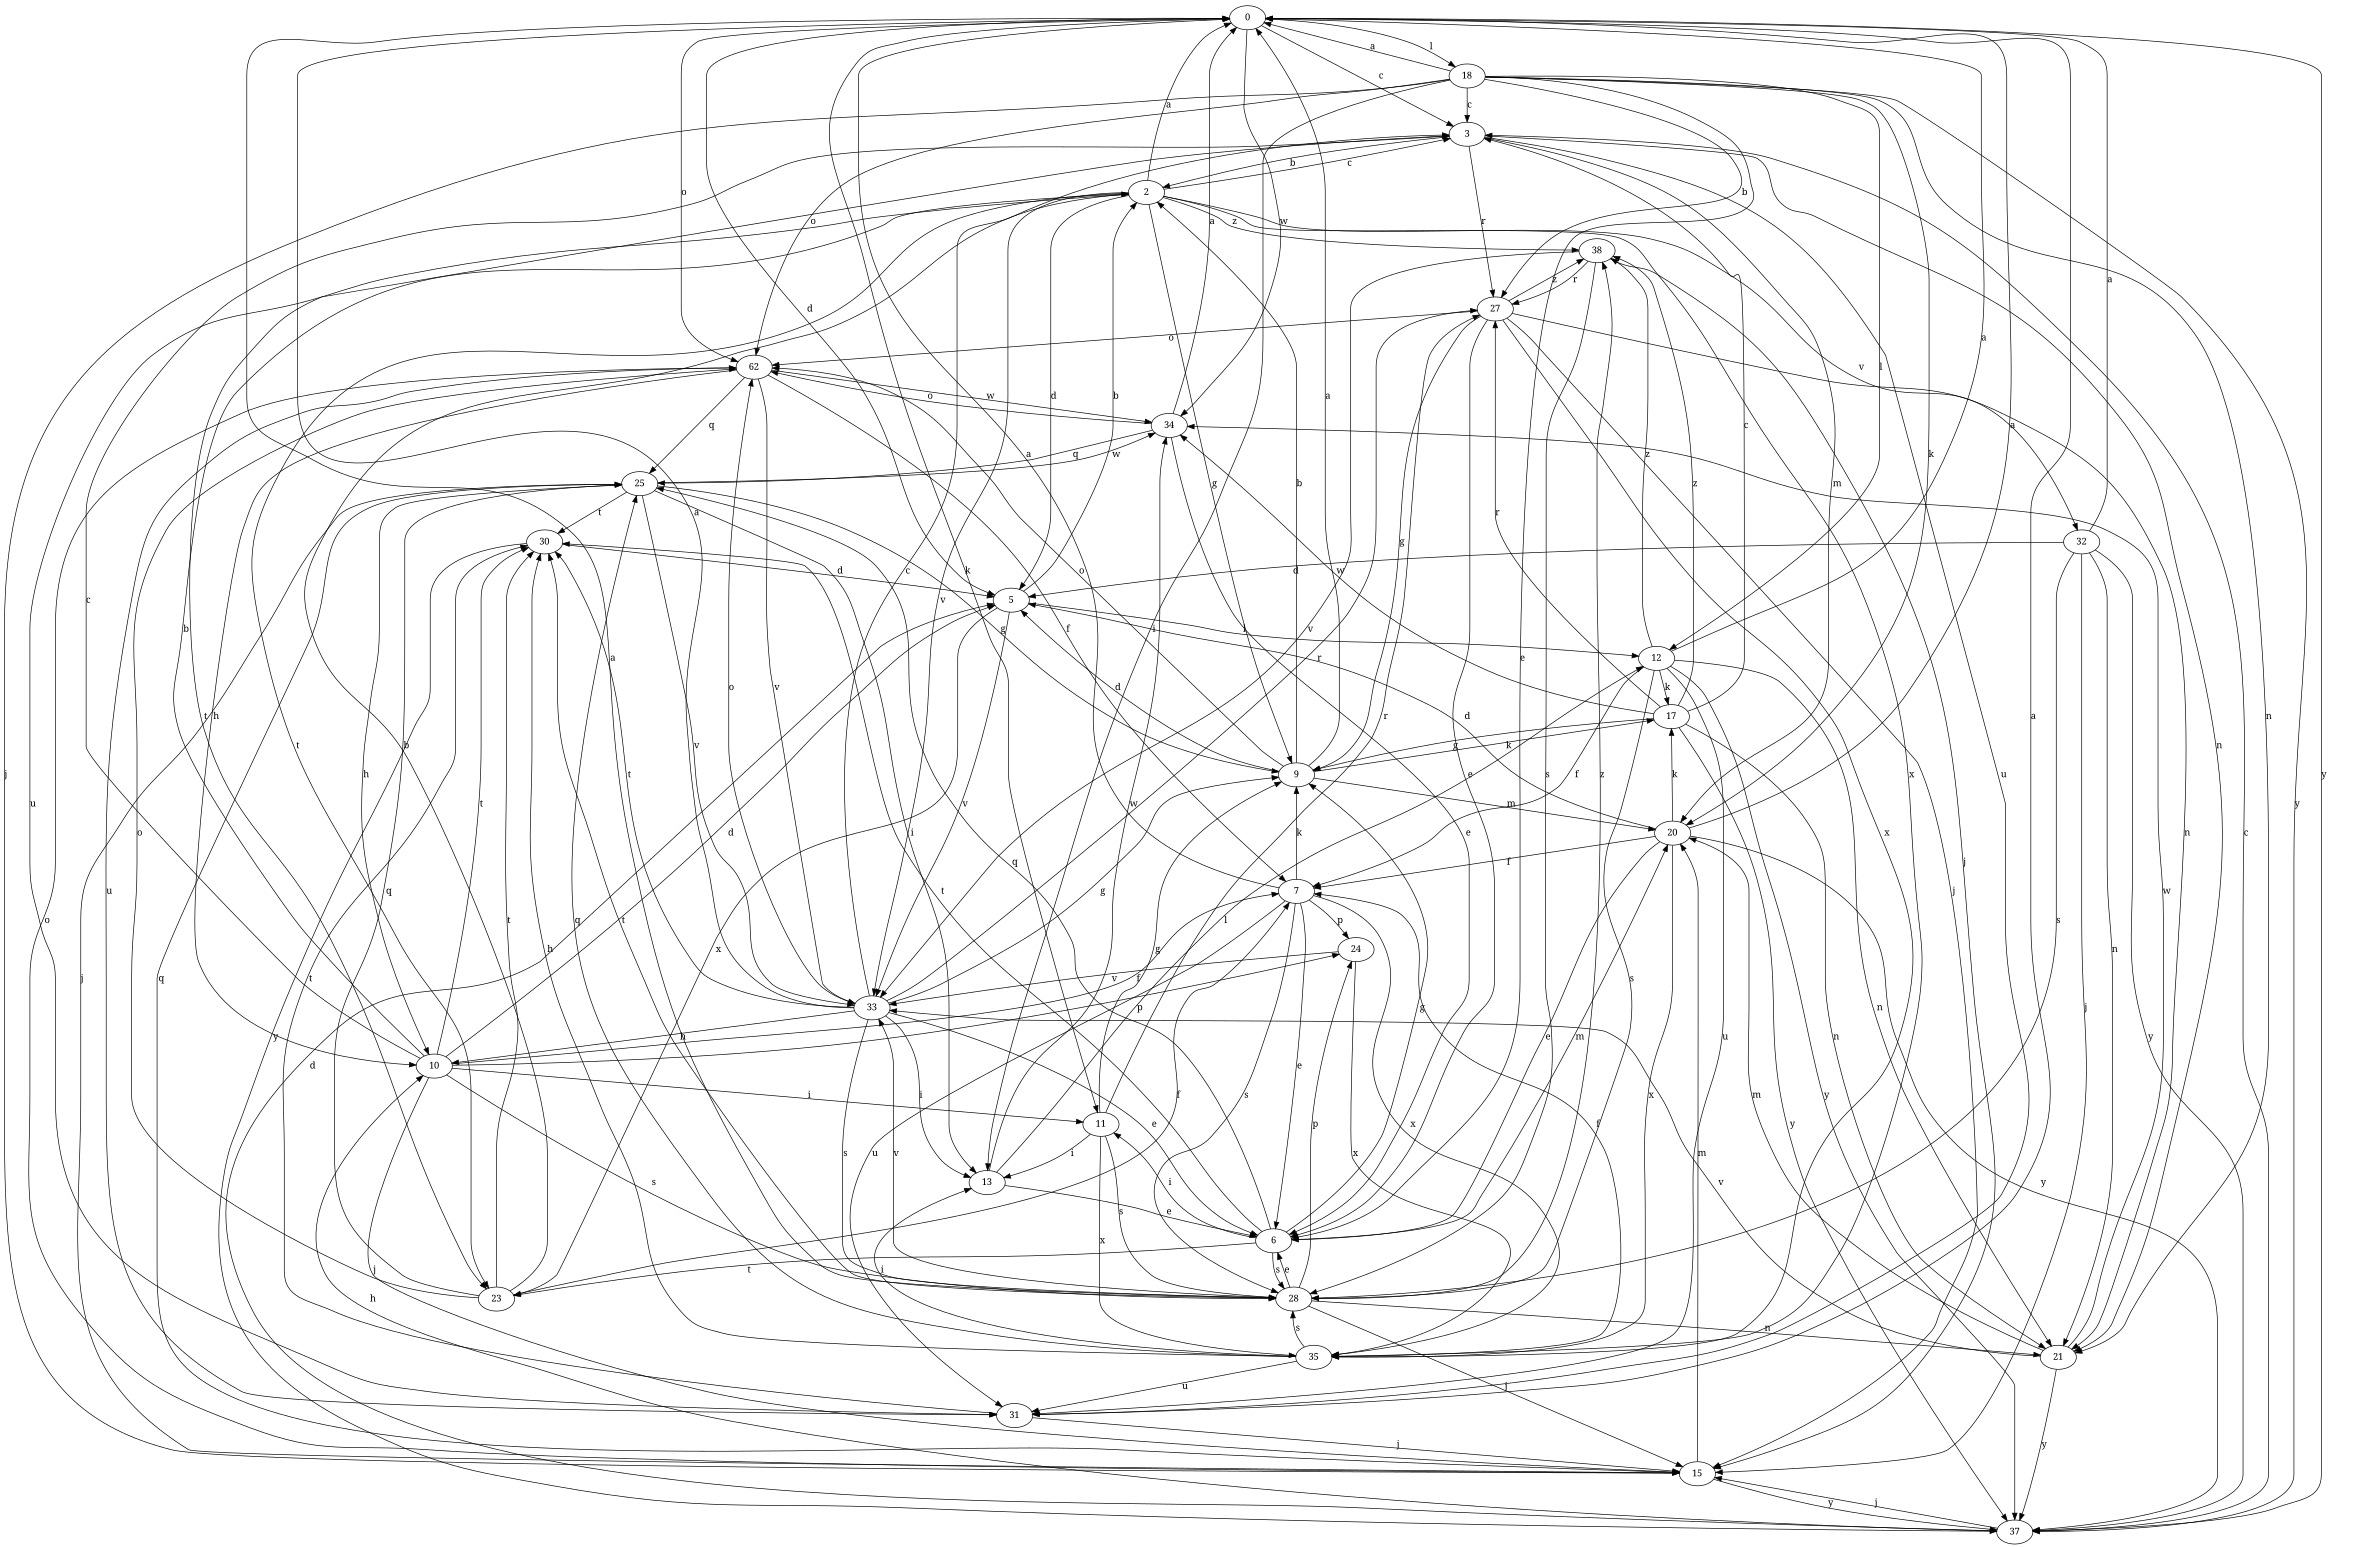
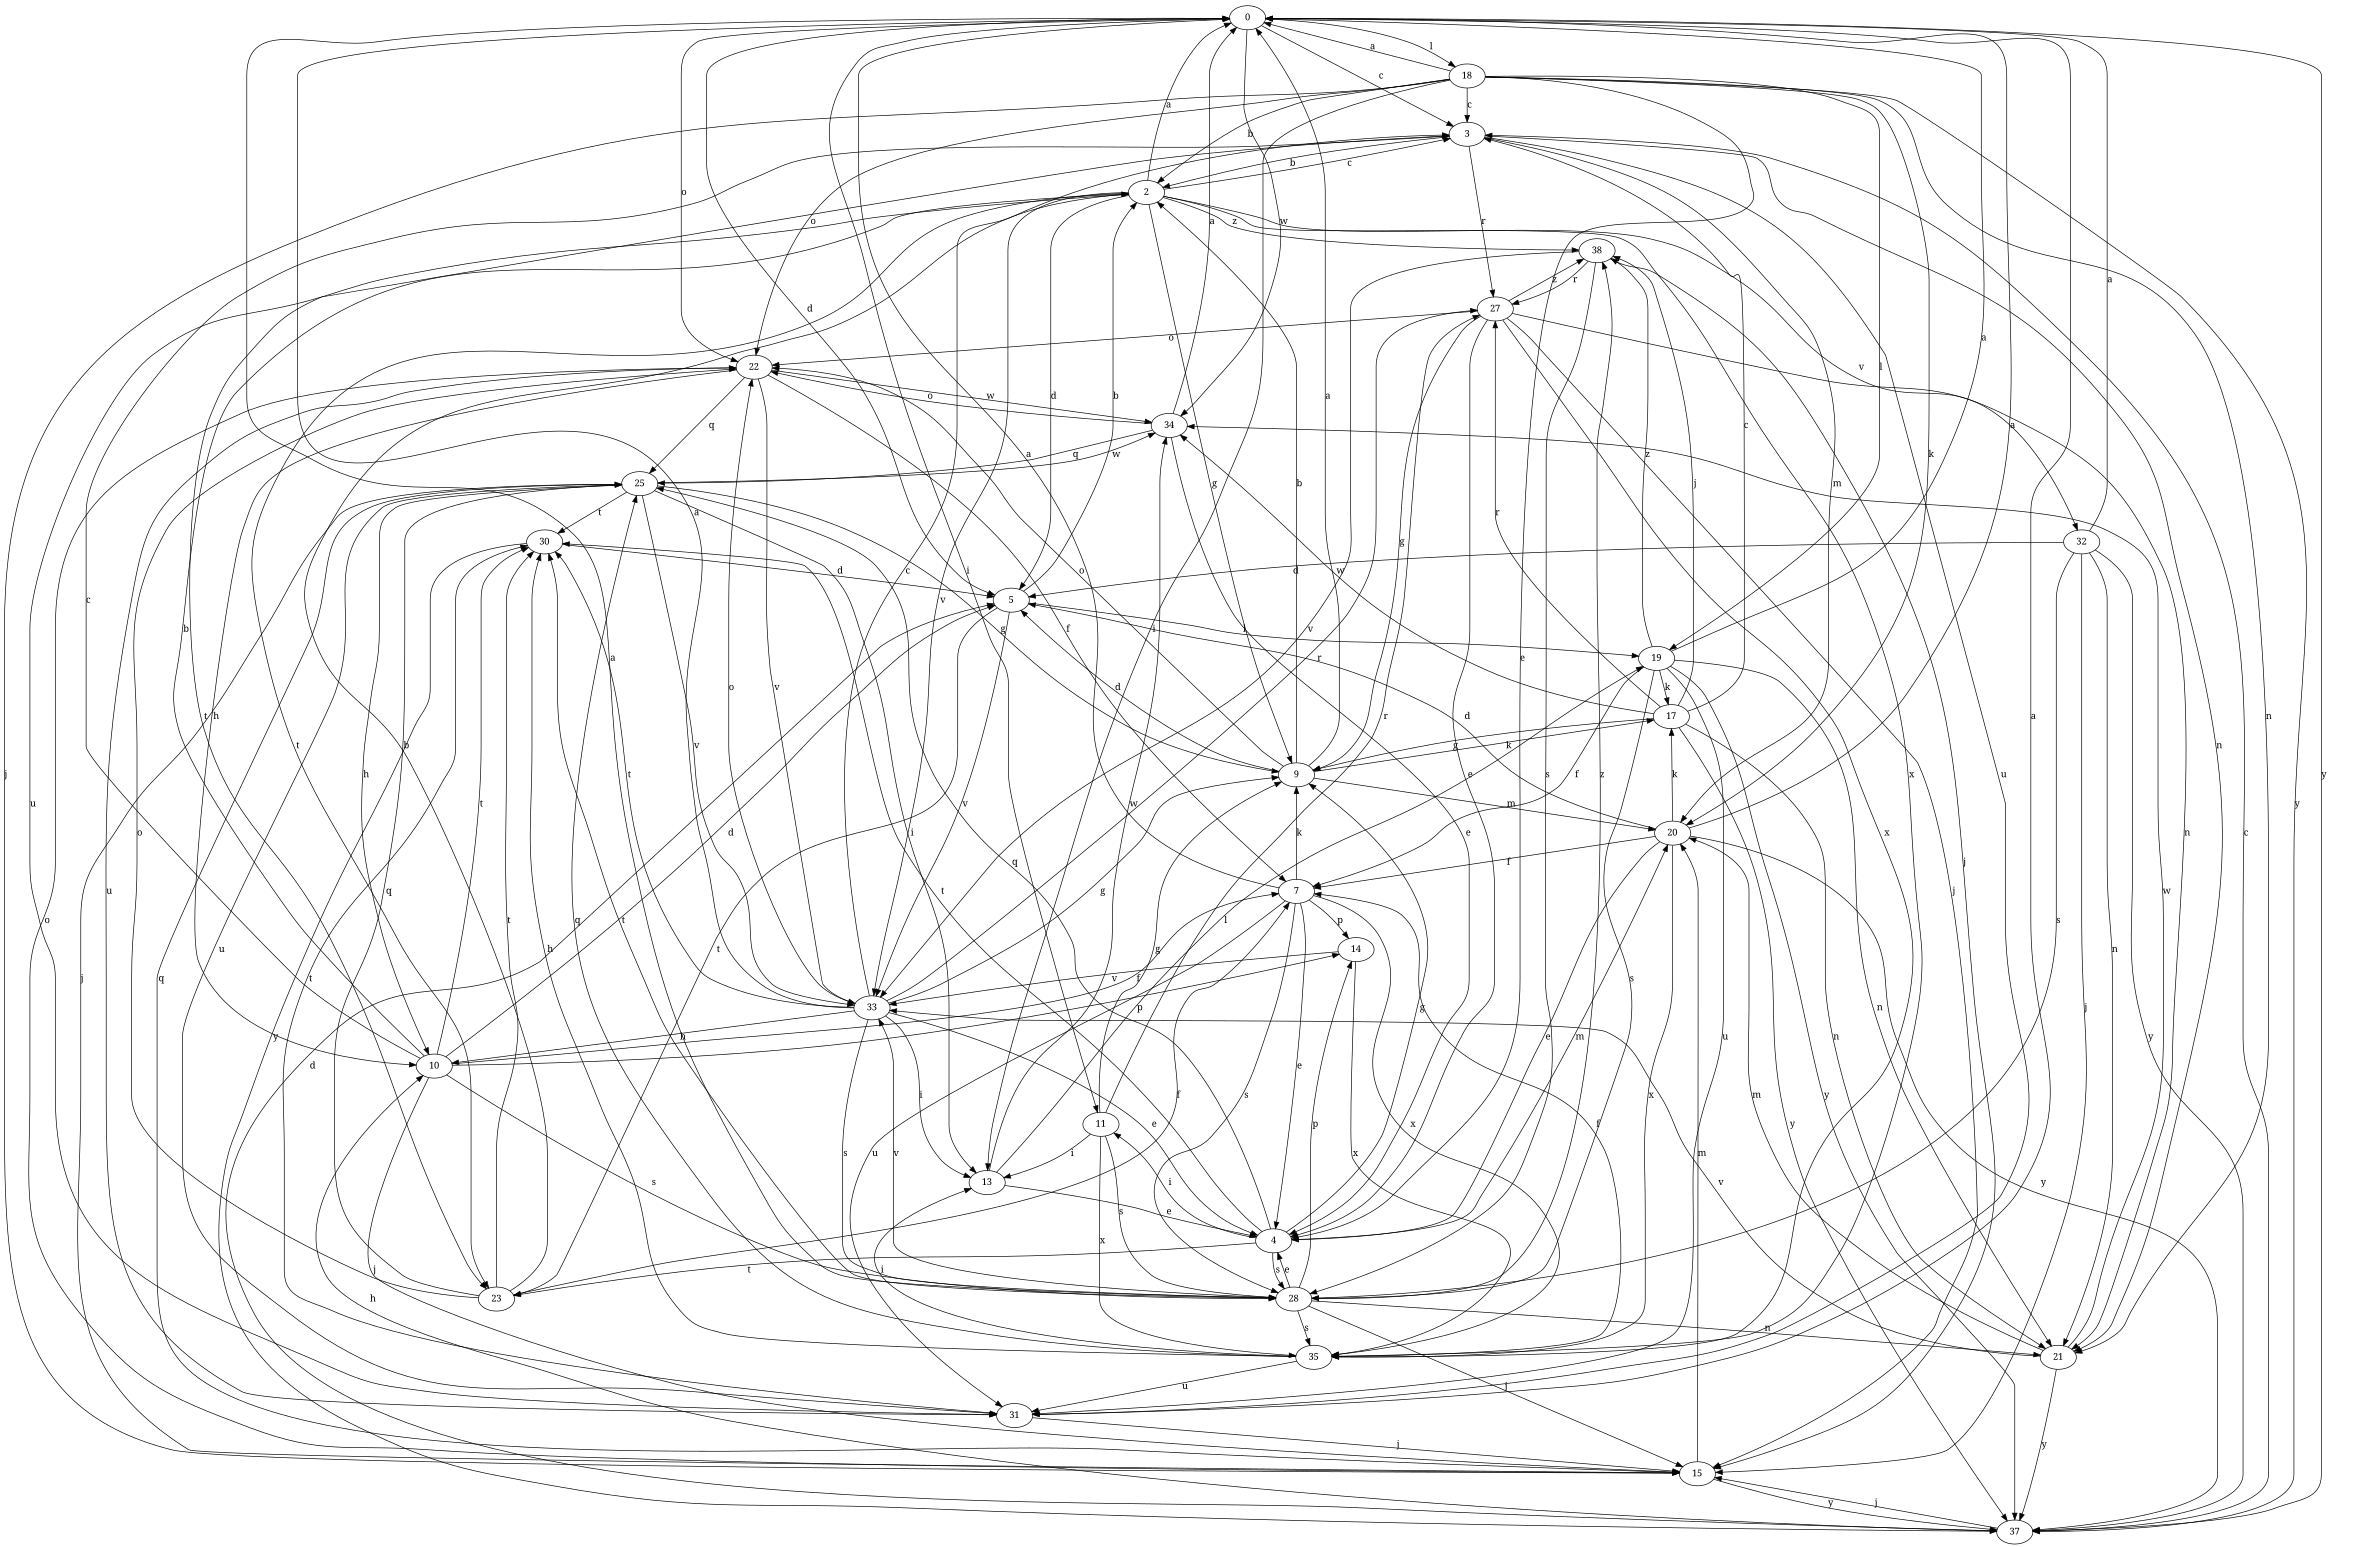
(1740, 176) -> (1297, 104)
(754, 367) -> (754, 367)
(1695, 484) -> (1695, 484)
(968, 571) -> (968, 571)
(1657, 658) -> (1657, 658)
(719, 950) -> (719, 950)
(1356, 950) -> (1356, 950)
(764, 1095) -> none
none -> (183, 1148)
(1274, 1241) -> (1274, 1241)
(1296, 1334) -> (1303, 1325)
